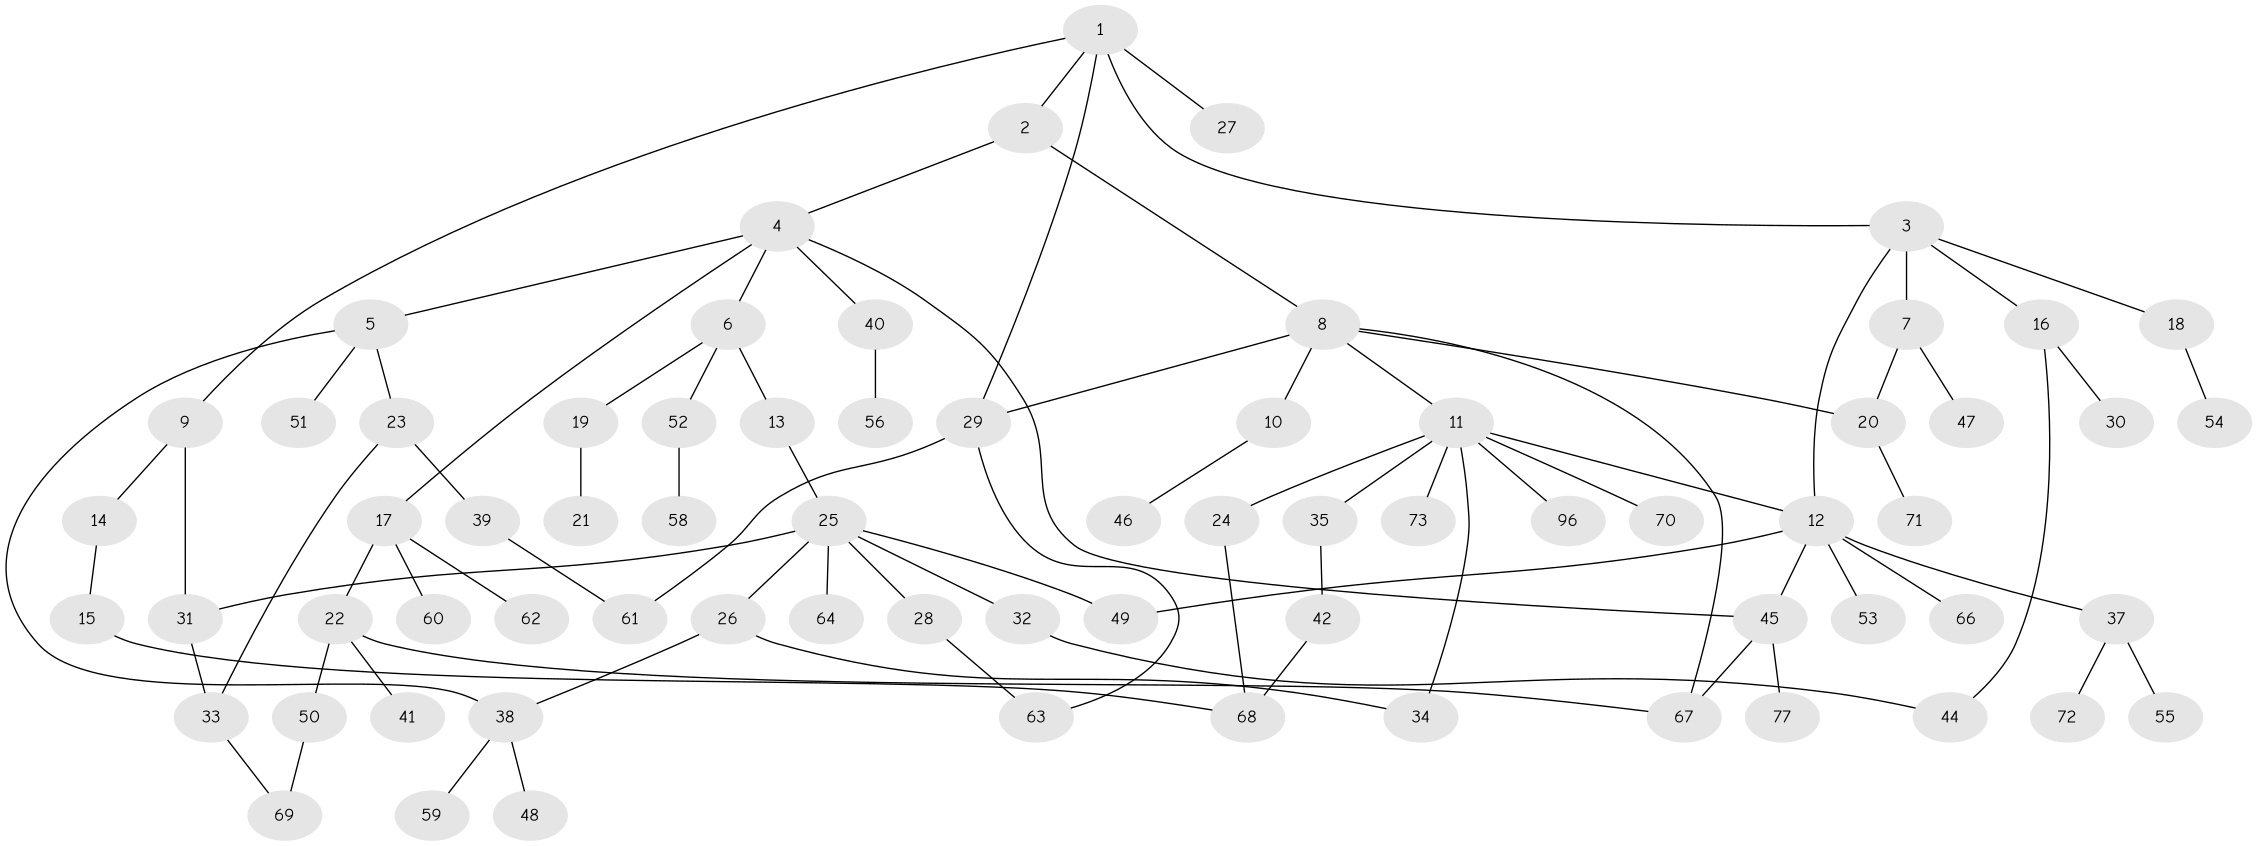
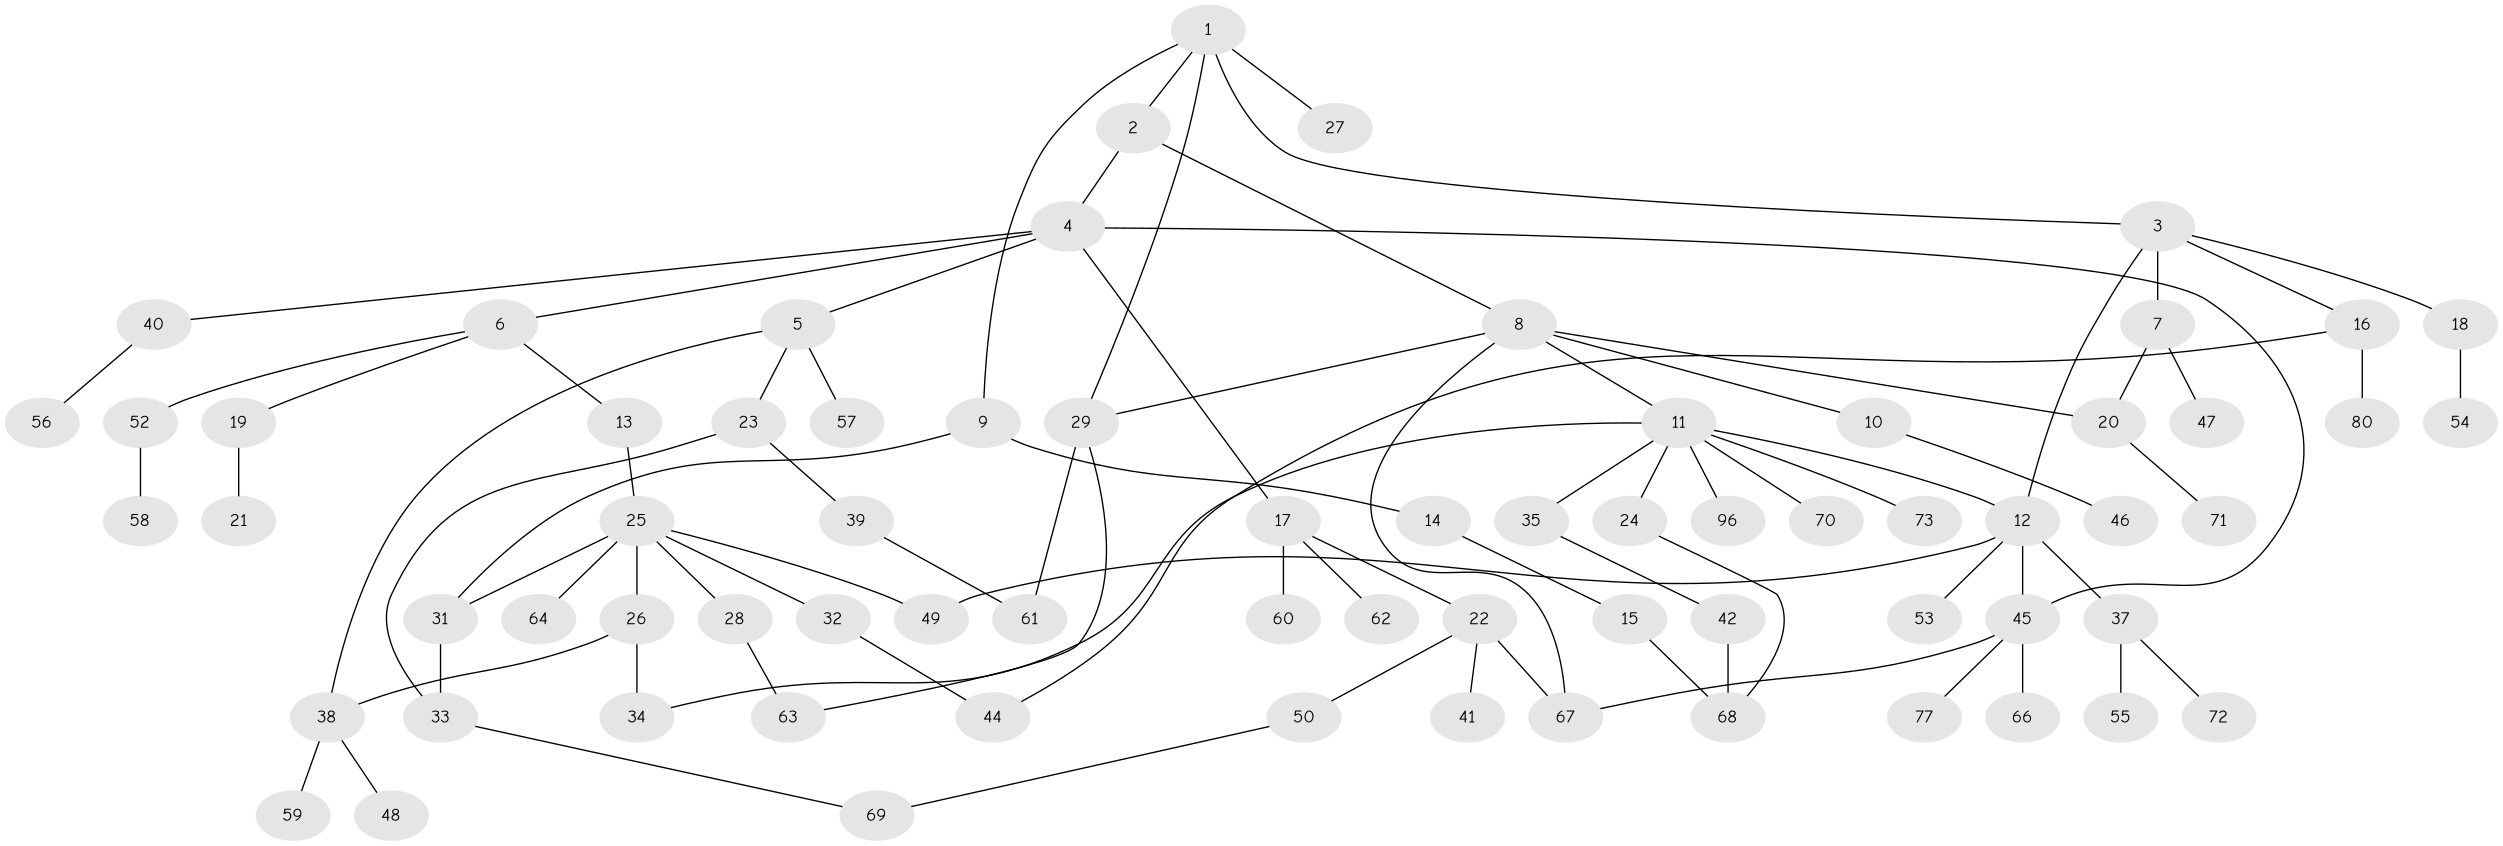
(299, 423) -> (847, 423)
(2117, 423) -> (2362, 423)
(1892, 570) -> (2023, 668)
